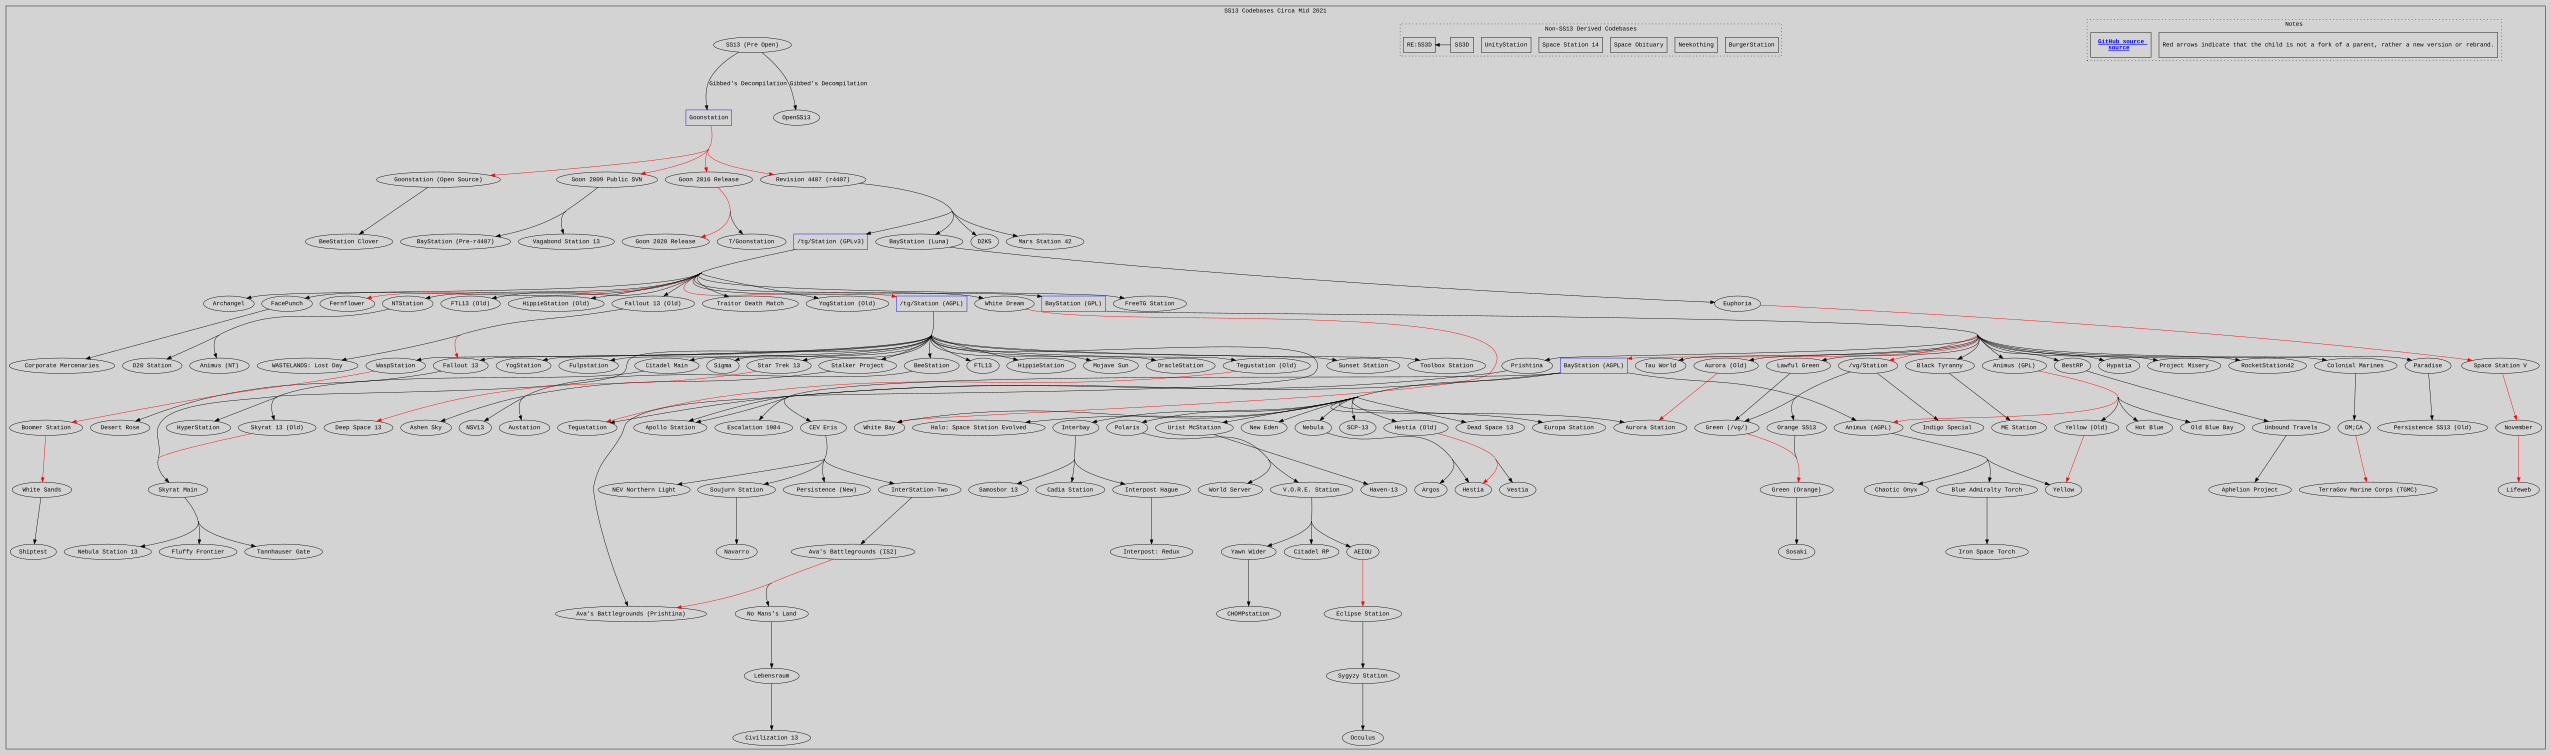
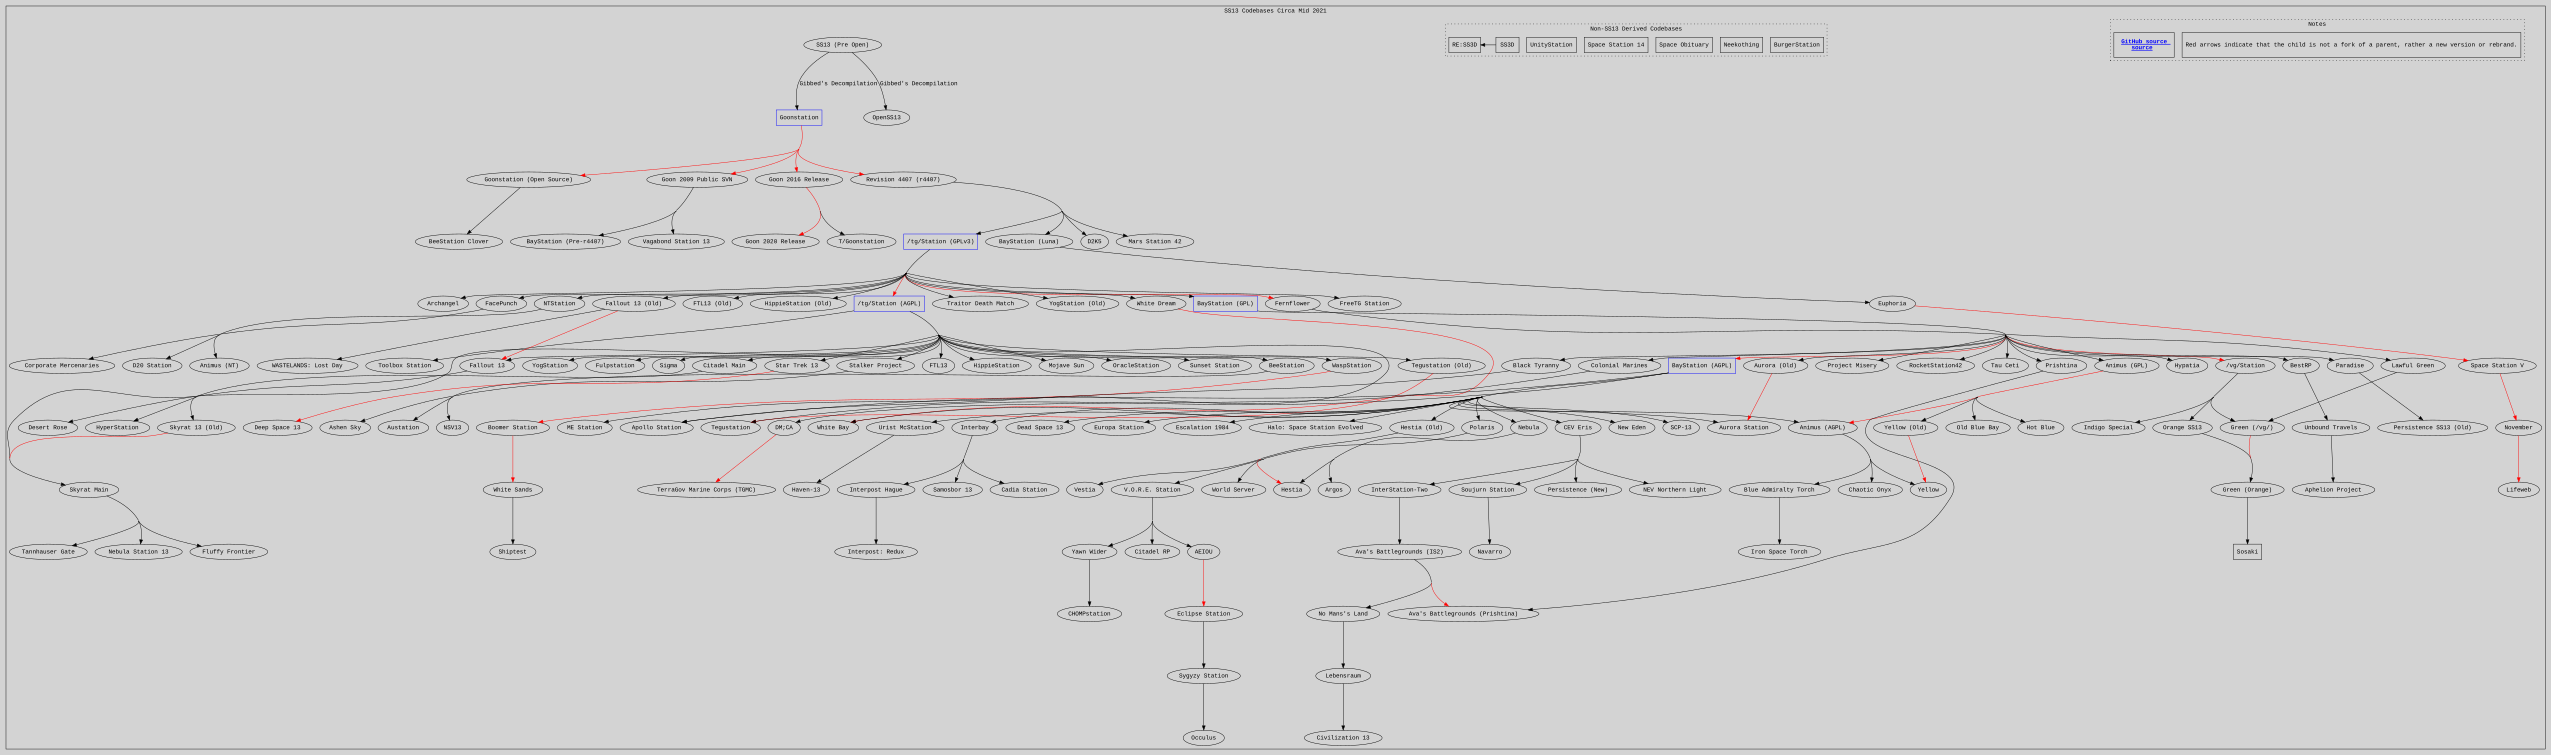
(1947, 352) -> (1849, 331)
(1661, 366) -> (2005, 366)
(1797, 552) -> (2248, 552)
